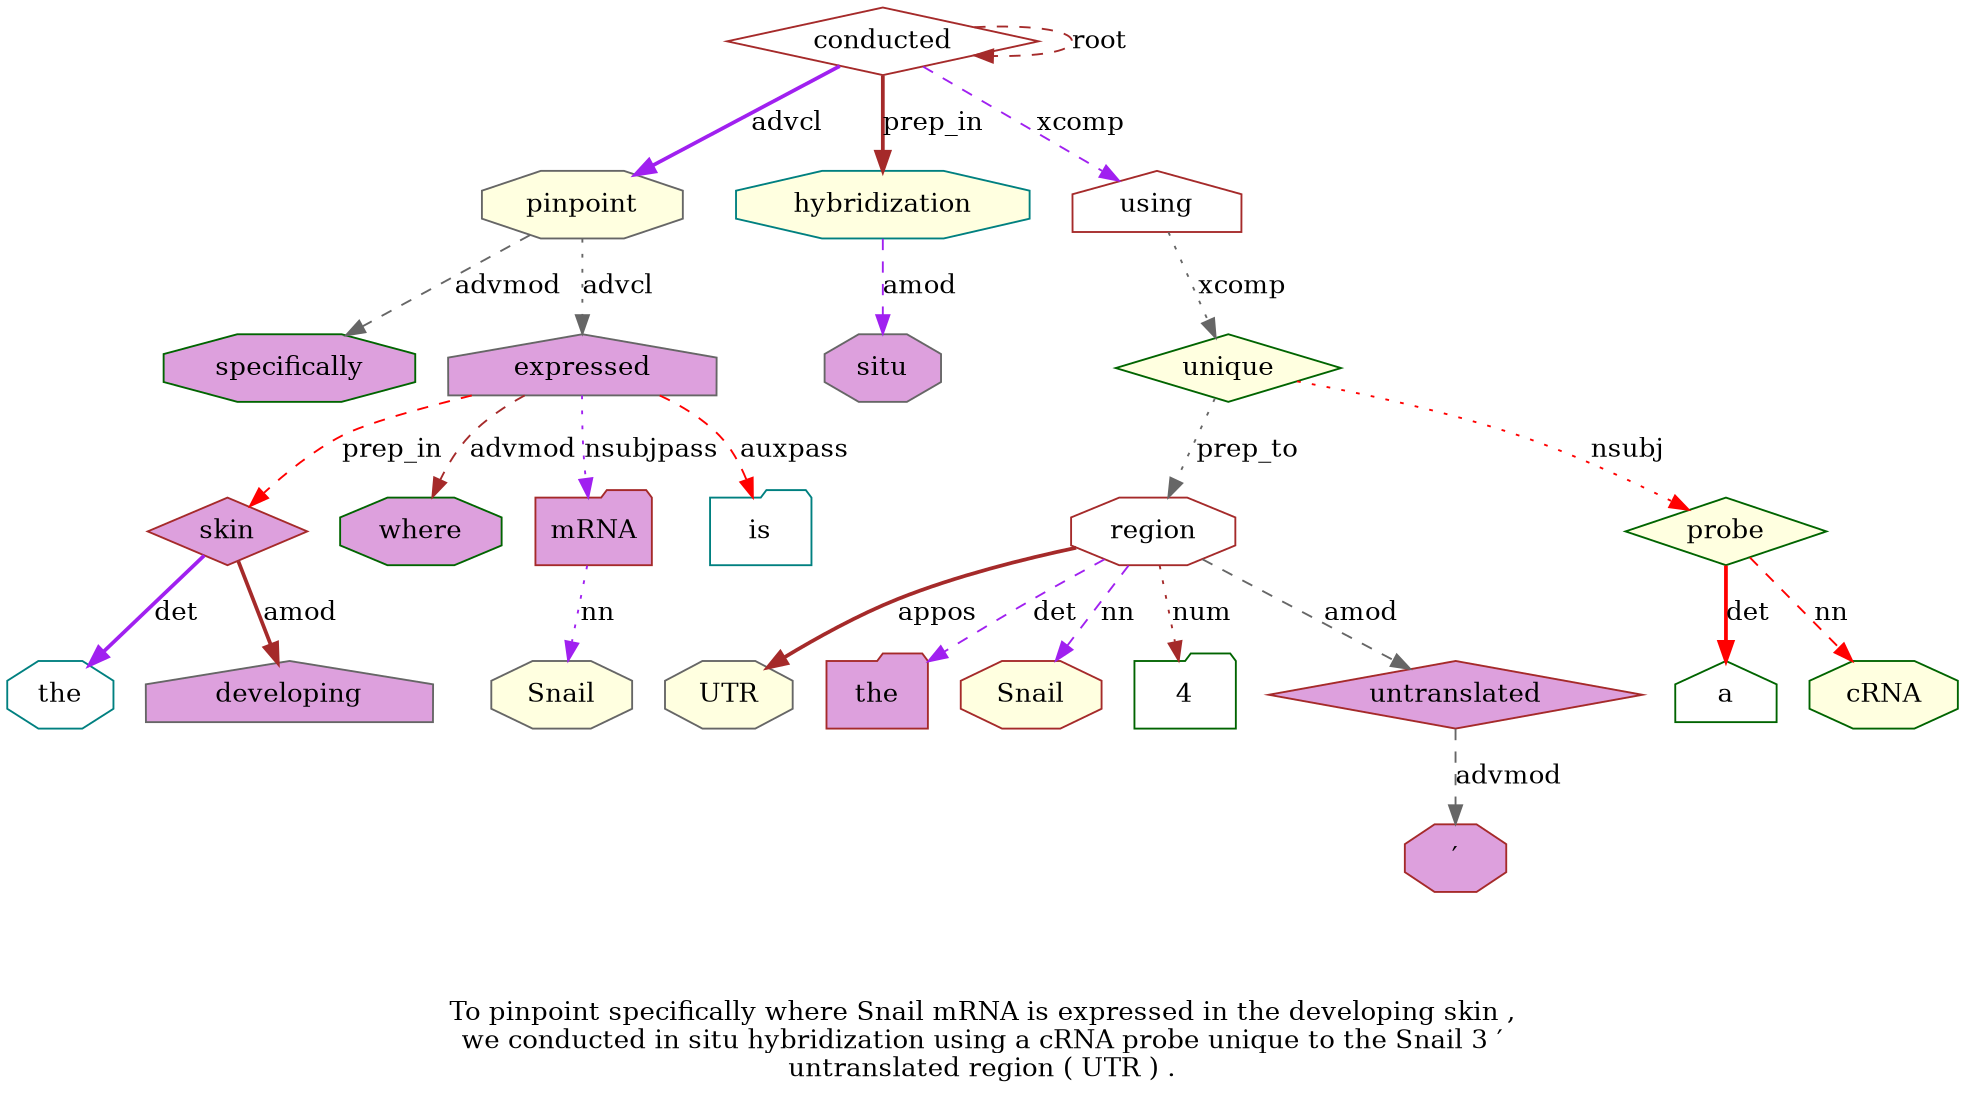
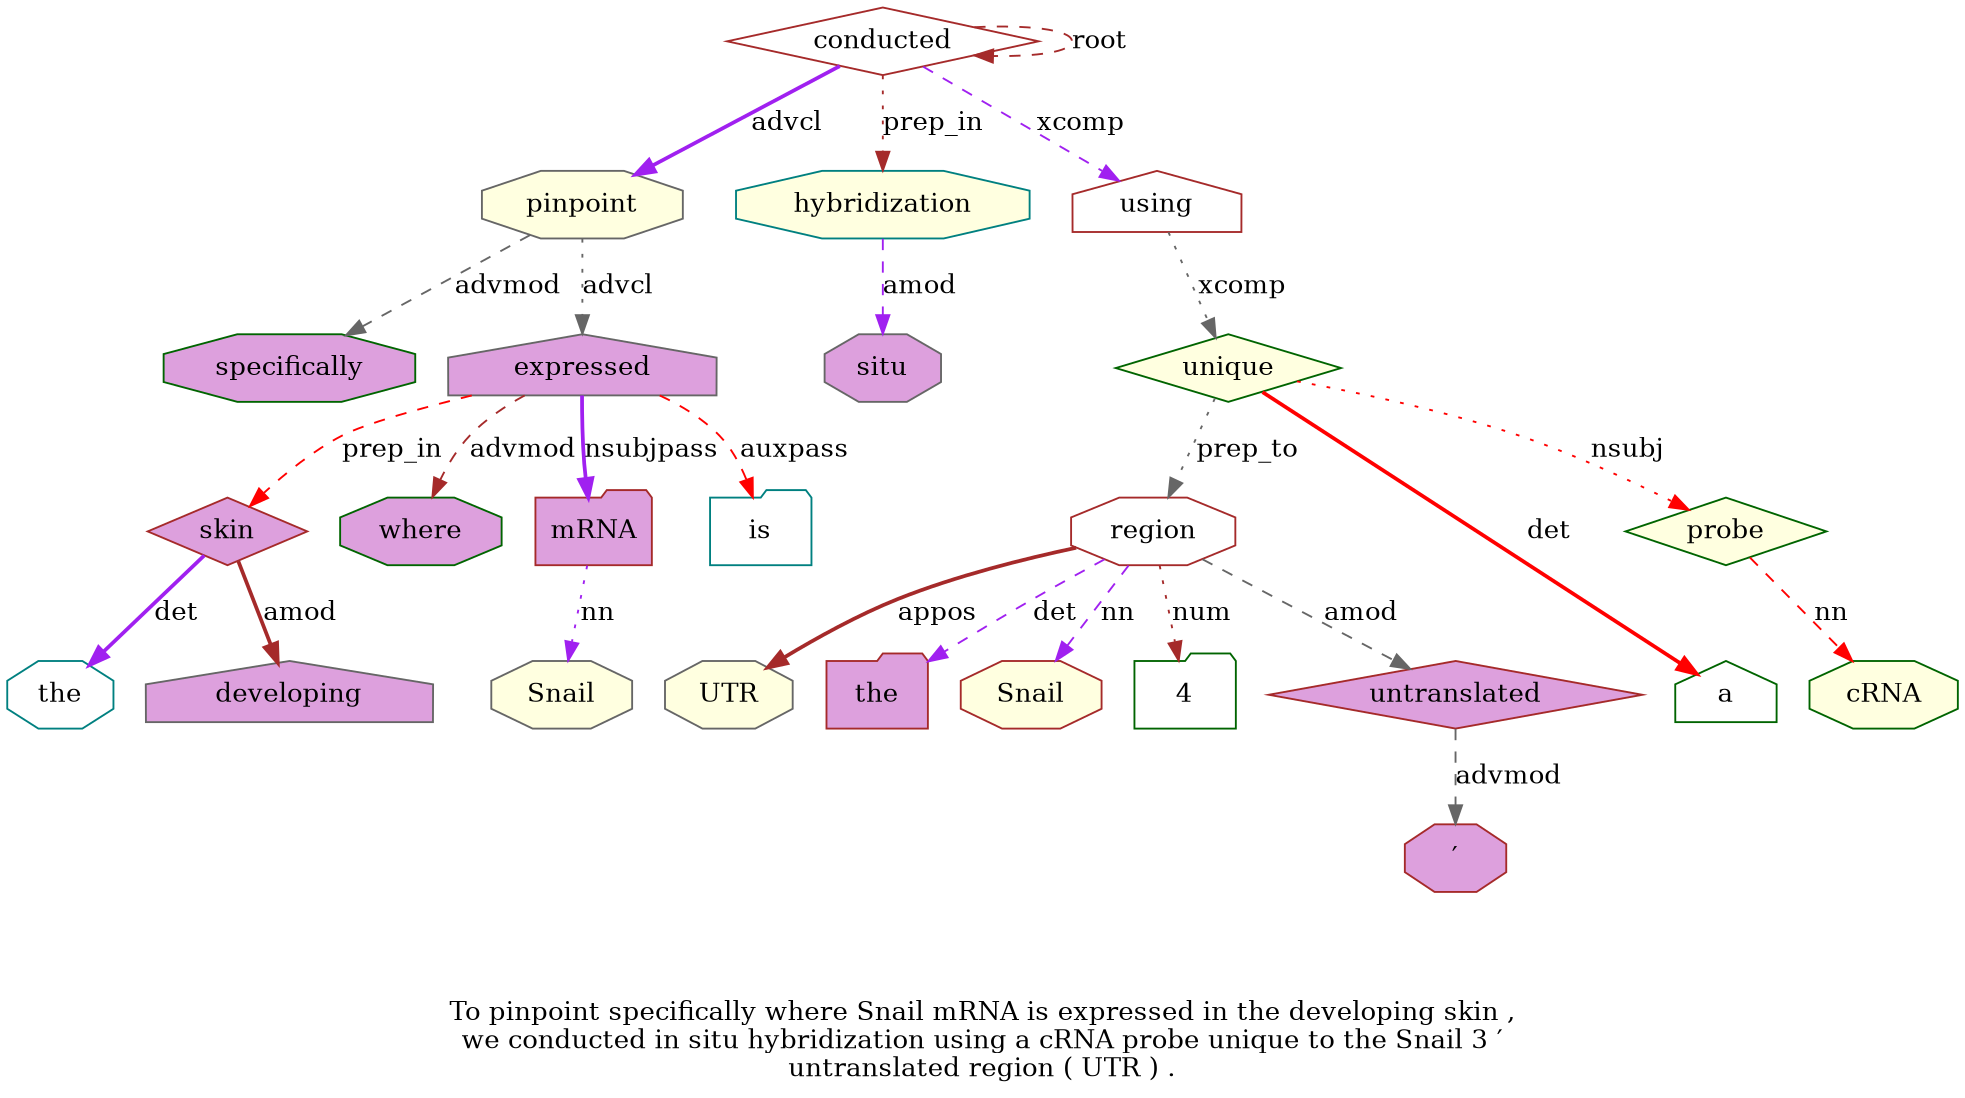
(883, 114) -> (883, 114)
(583, 437) -> (583, 437)
(1726, 604) -> (1471, 528)
